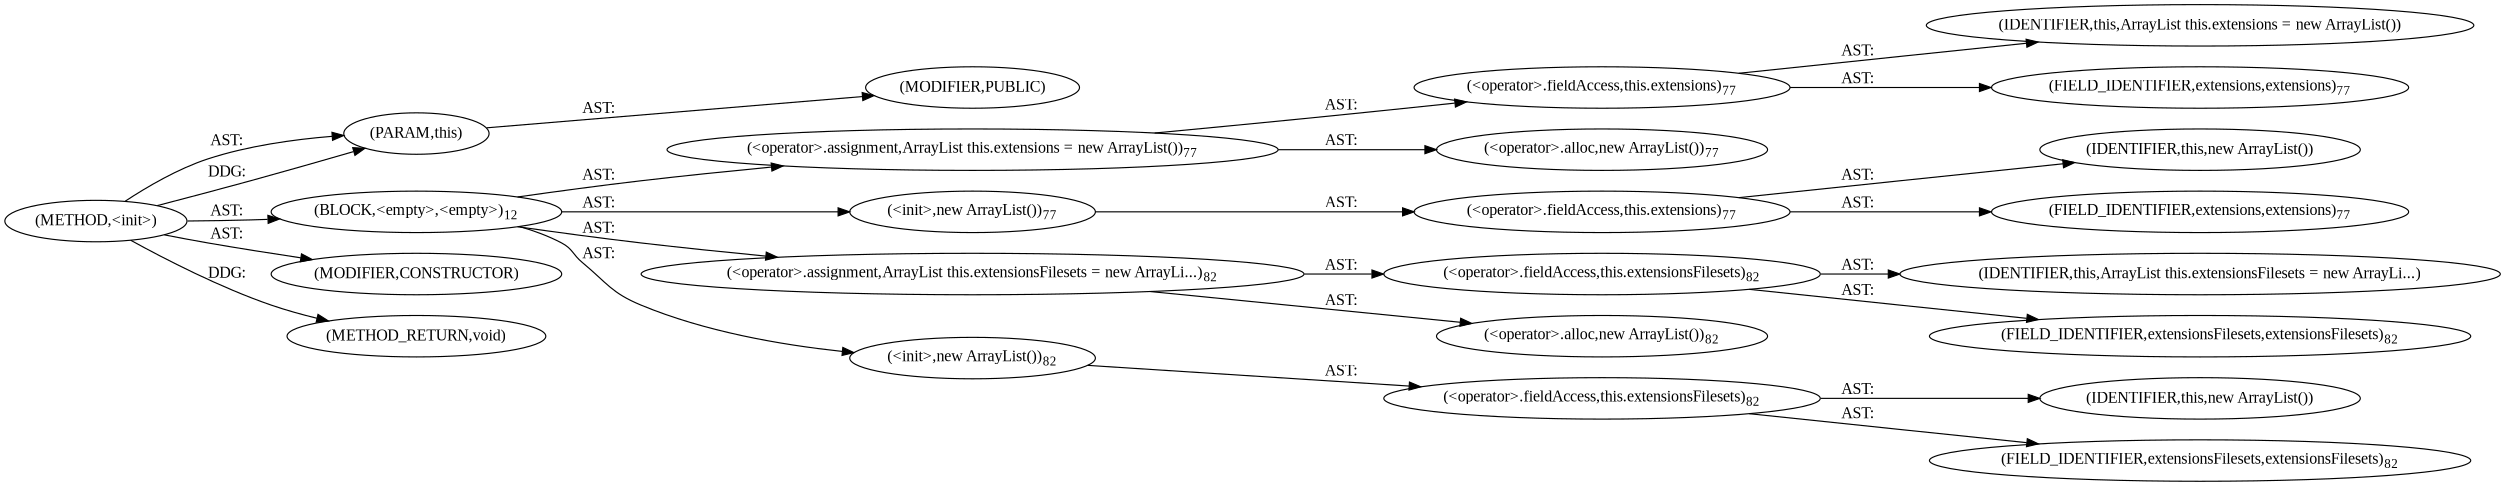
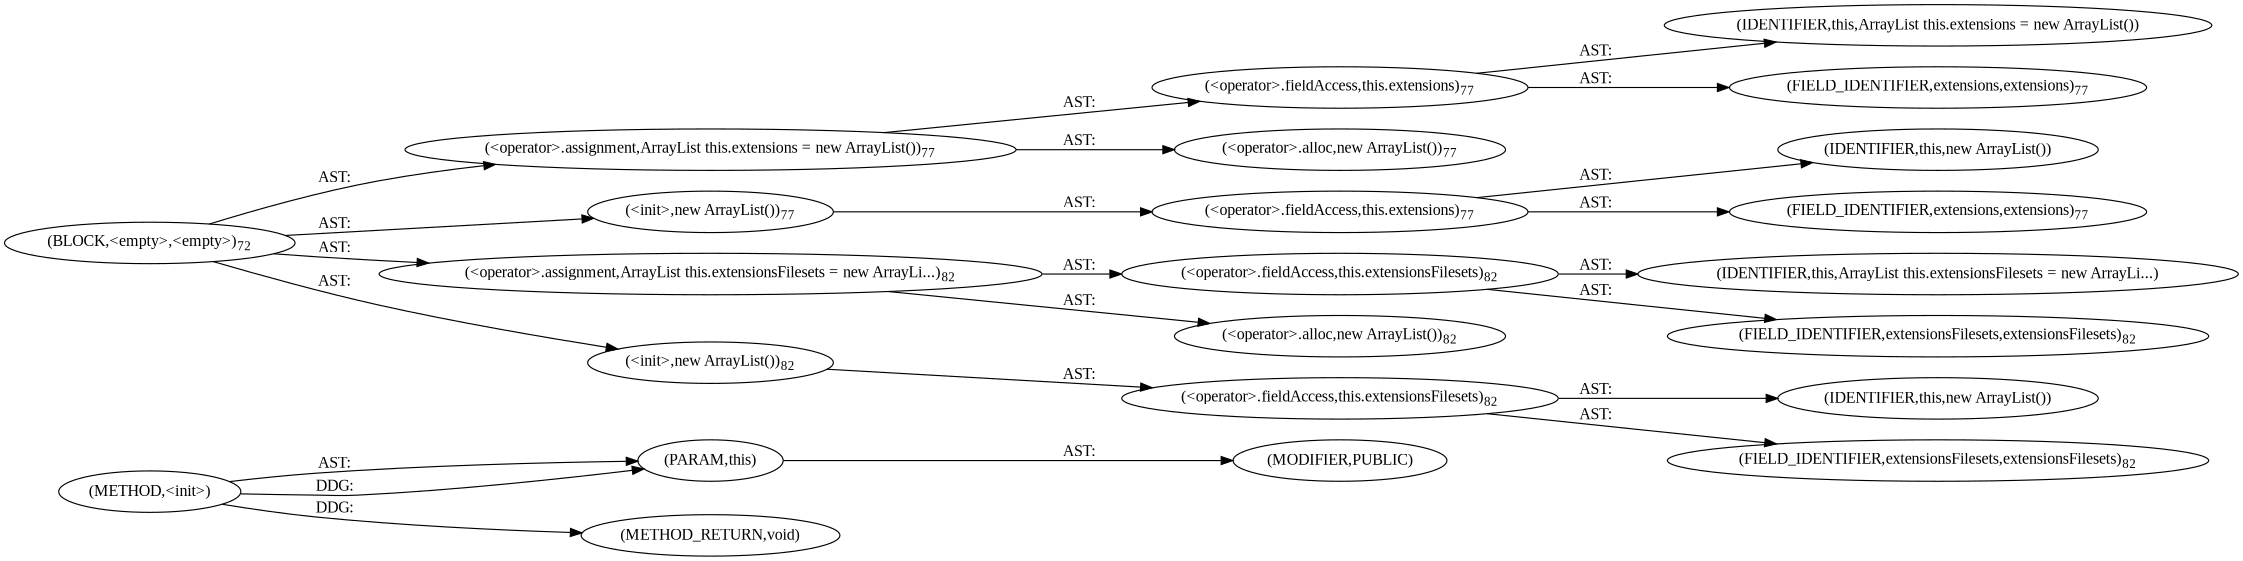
(511, 210) -> (245, 241)
(228, 220) -> none
(416, 274) -> none
